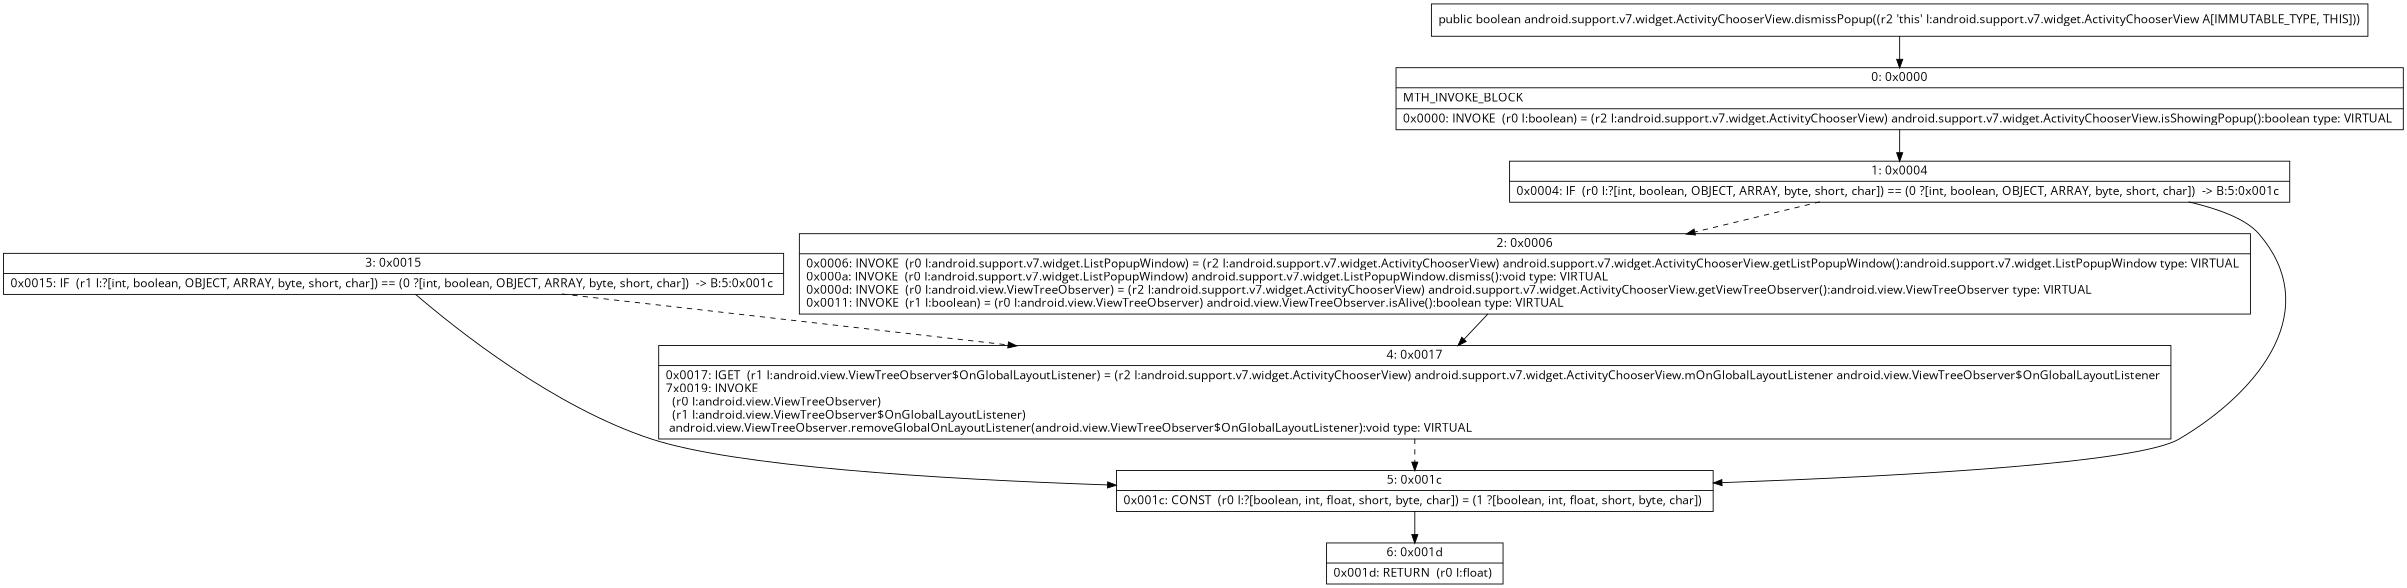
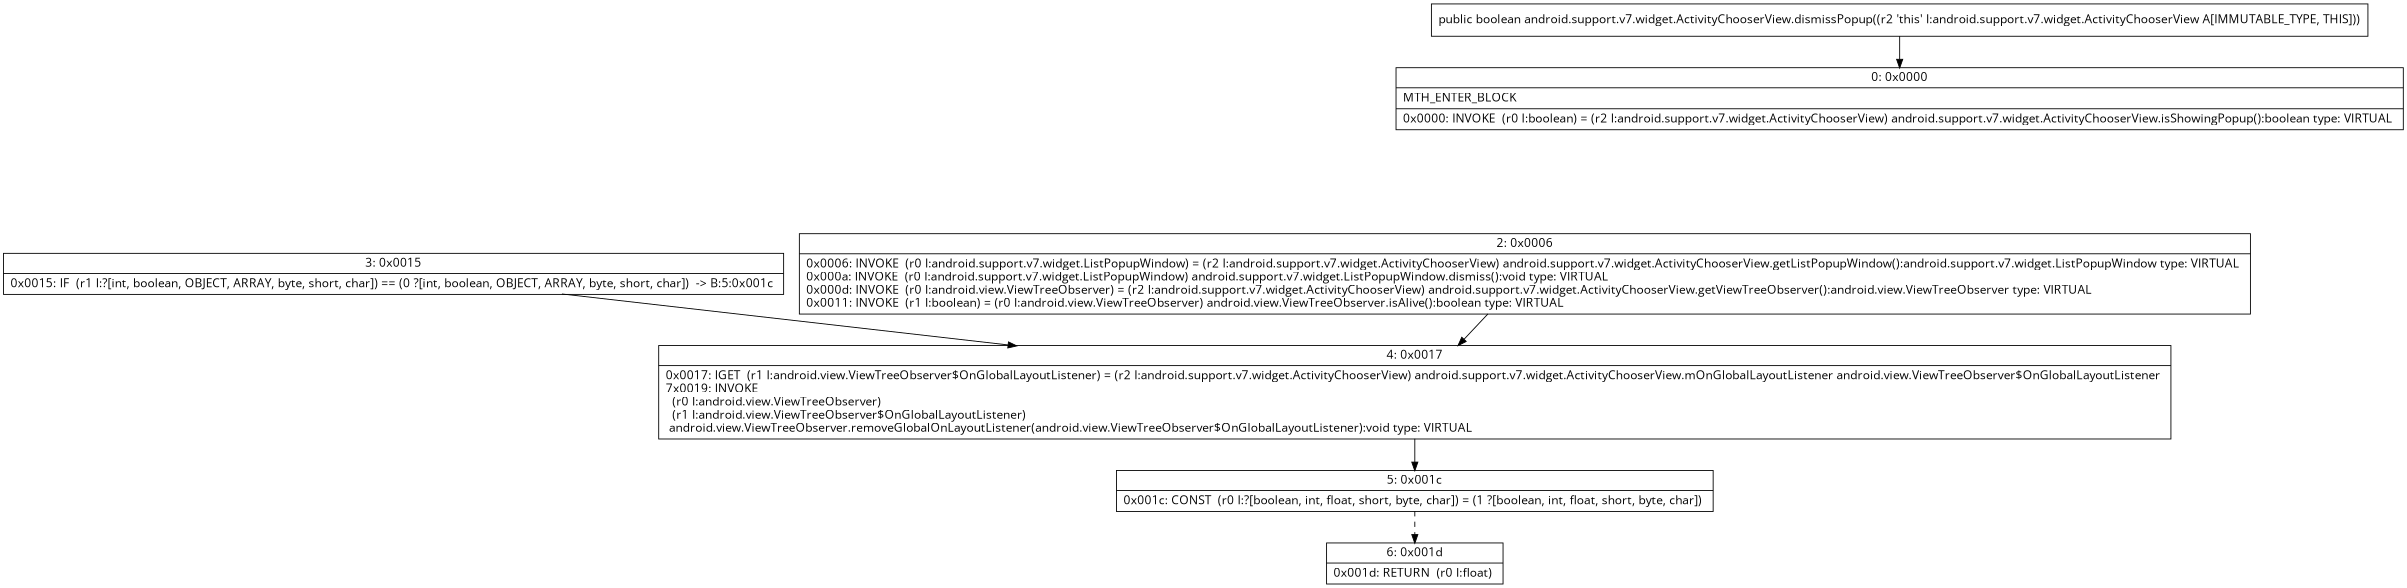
(1463, 98) -> (1460, 98)
(1900, 182) -> none
(785, 319) -> (785, 319)
(1415, 450) -> (1415, 450)
(740, 458) -> none
(1415, 523) -> (1415, 523)
